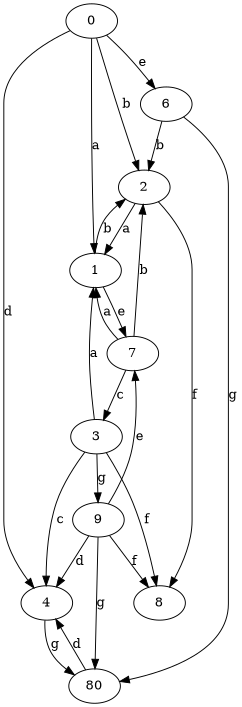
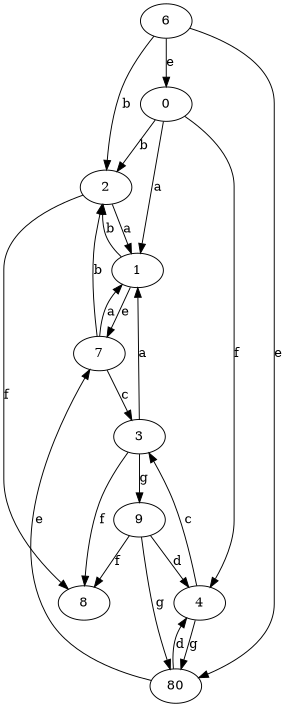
(129, 57) -> (166, 58)
(9, 312) -> (237, 354)
(233, 395) -> (279, 354)
(133, 445) -> (32, 565)
(54, 510) -> (181, 522)
